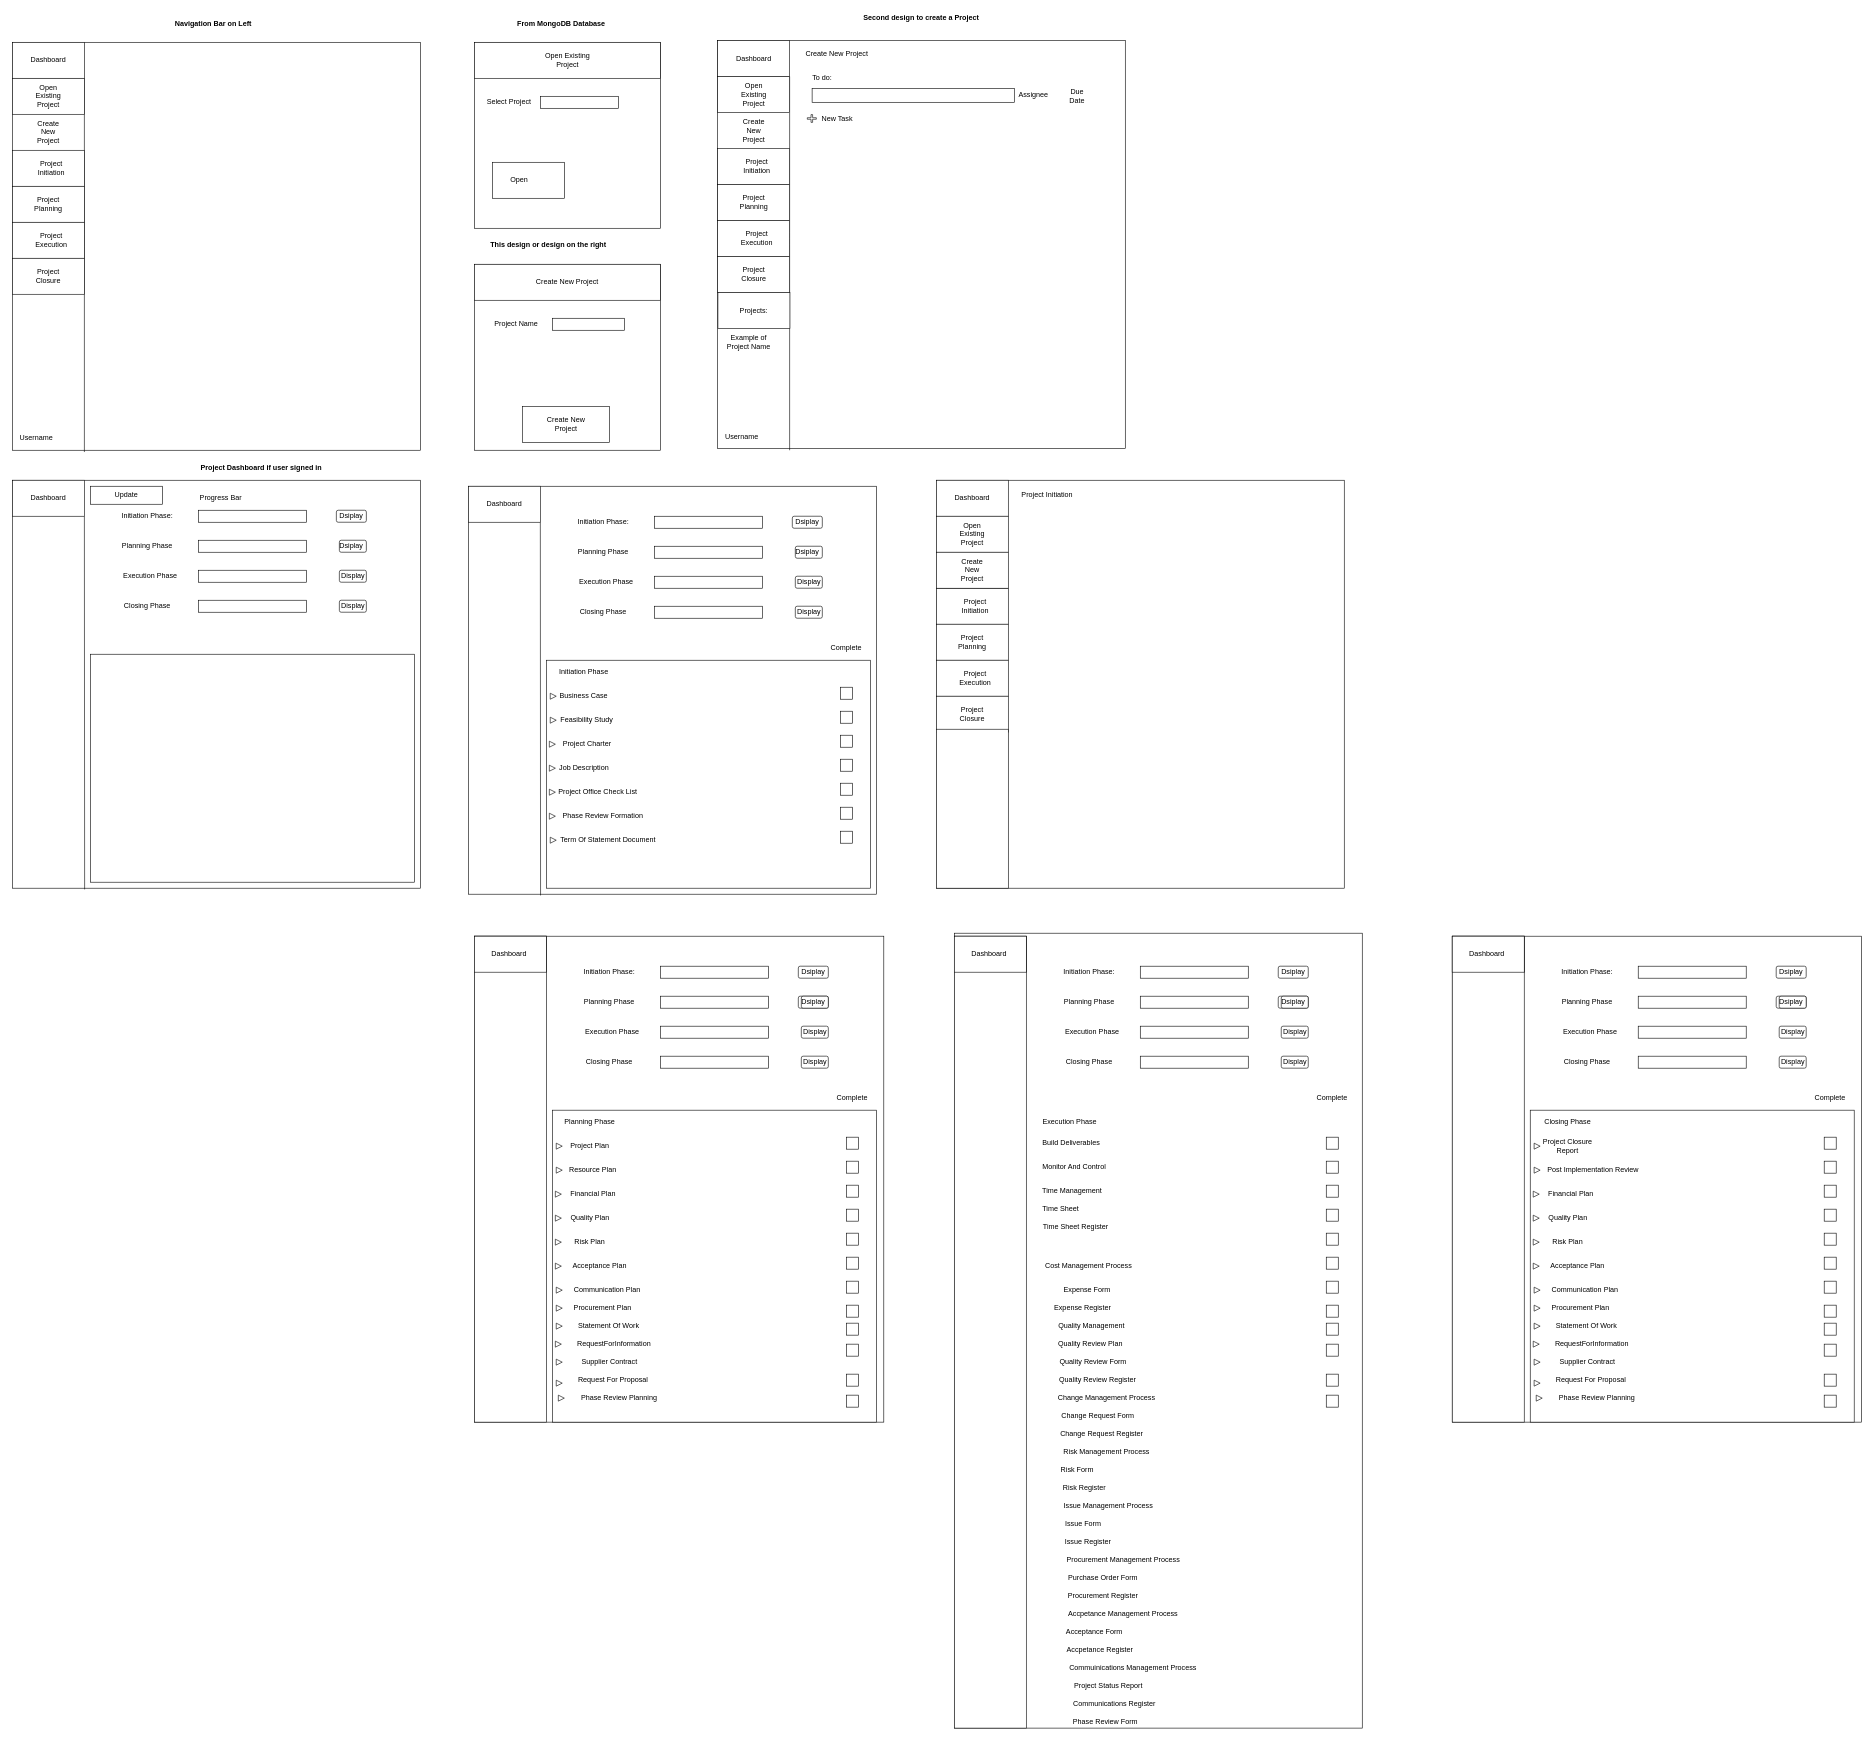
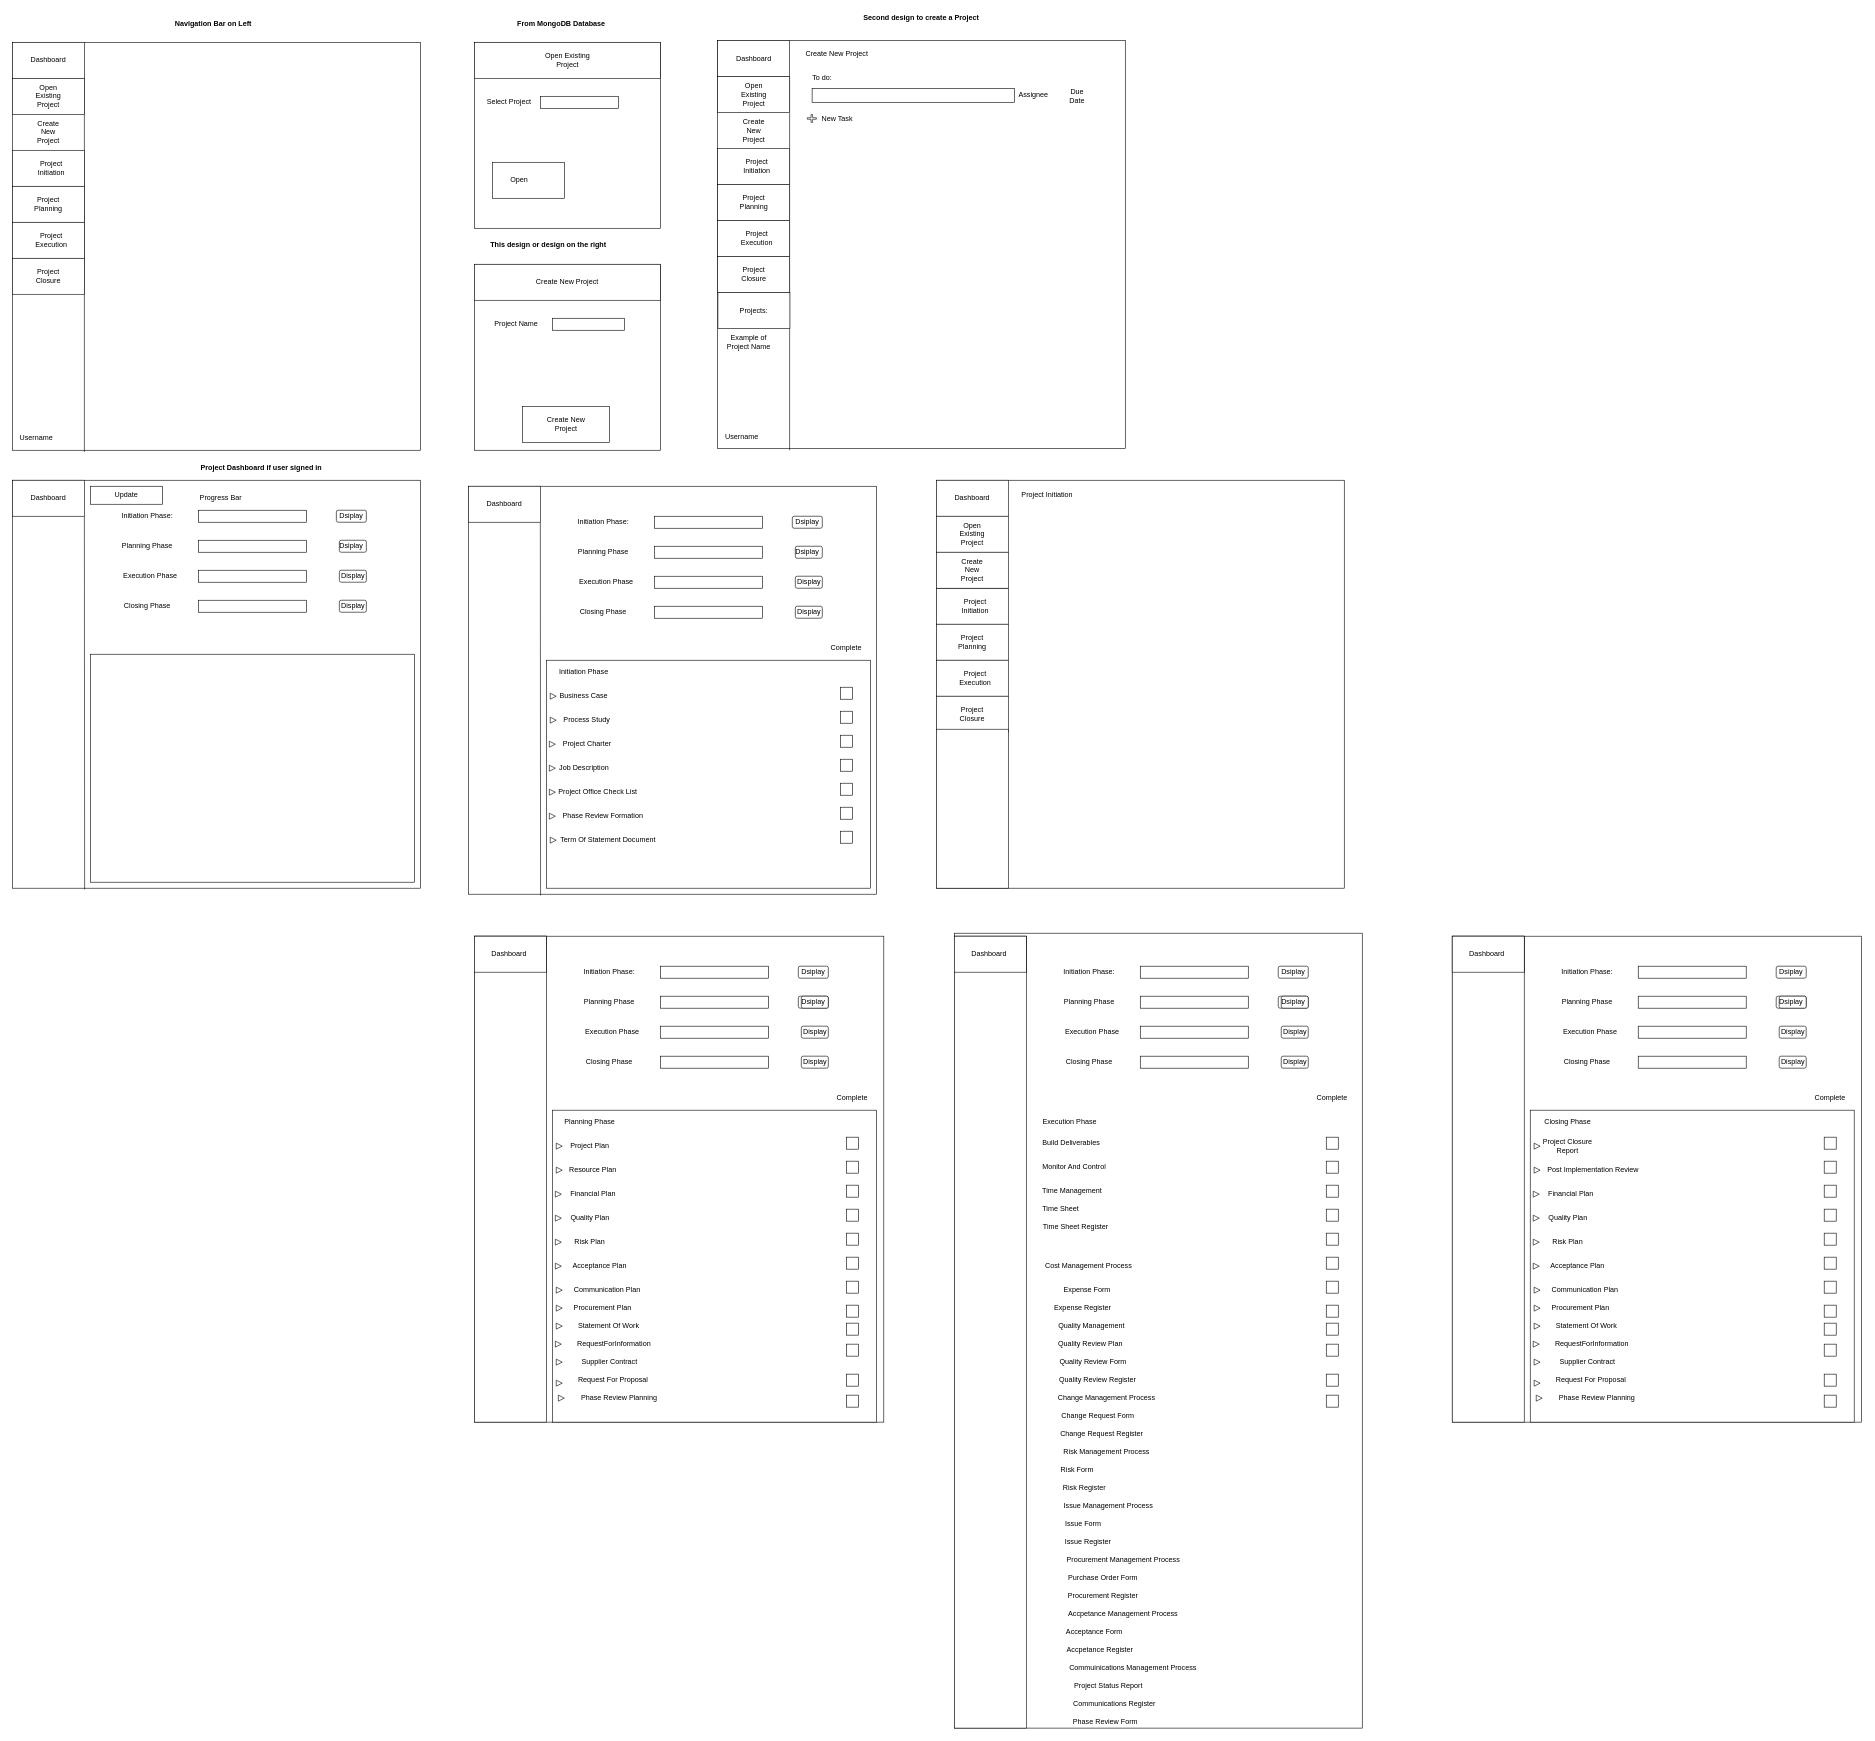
(587, 720) -> (587, 720)
